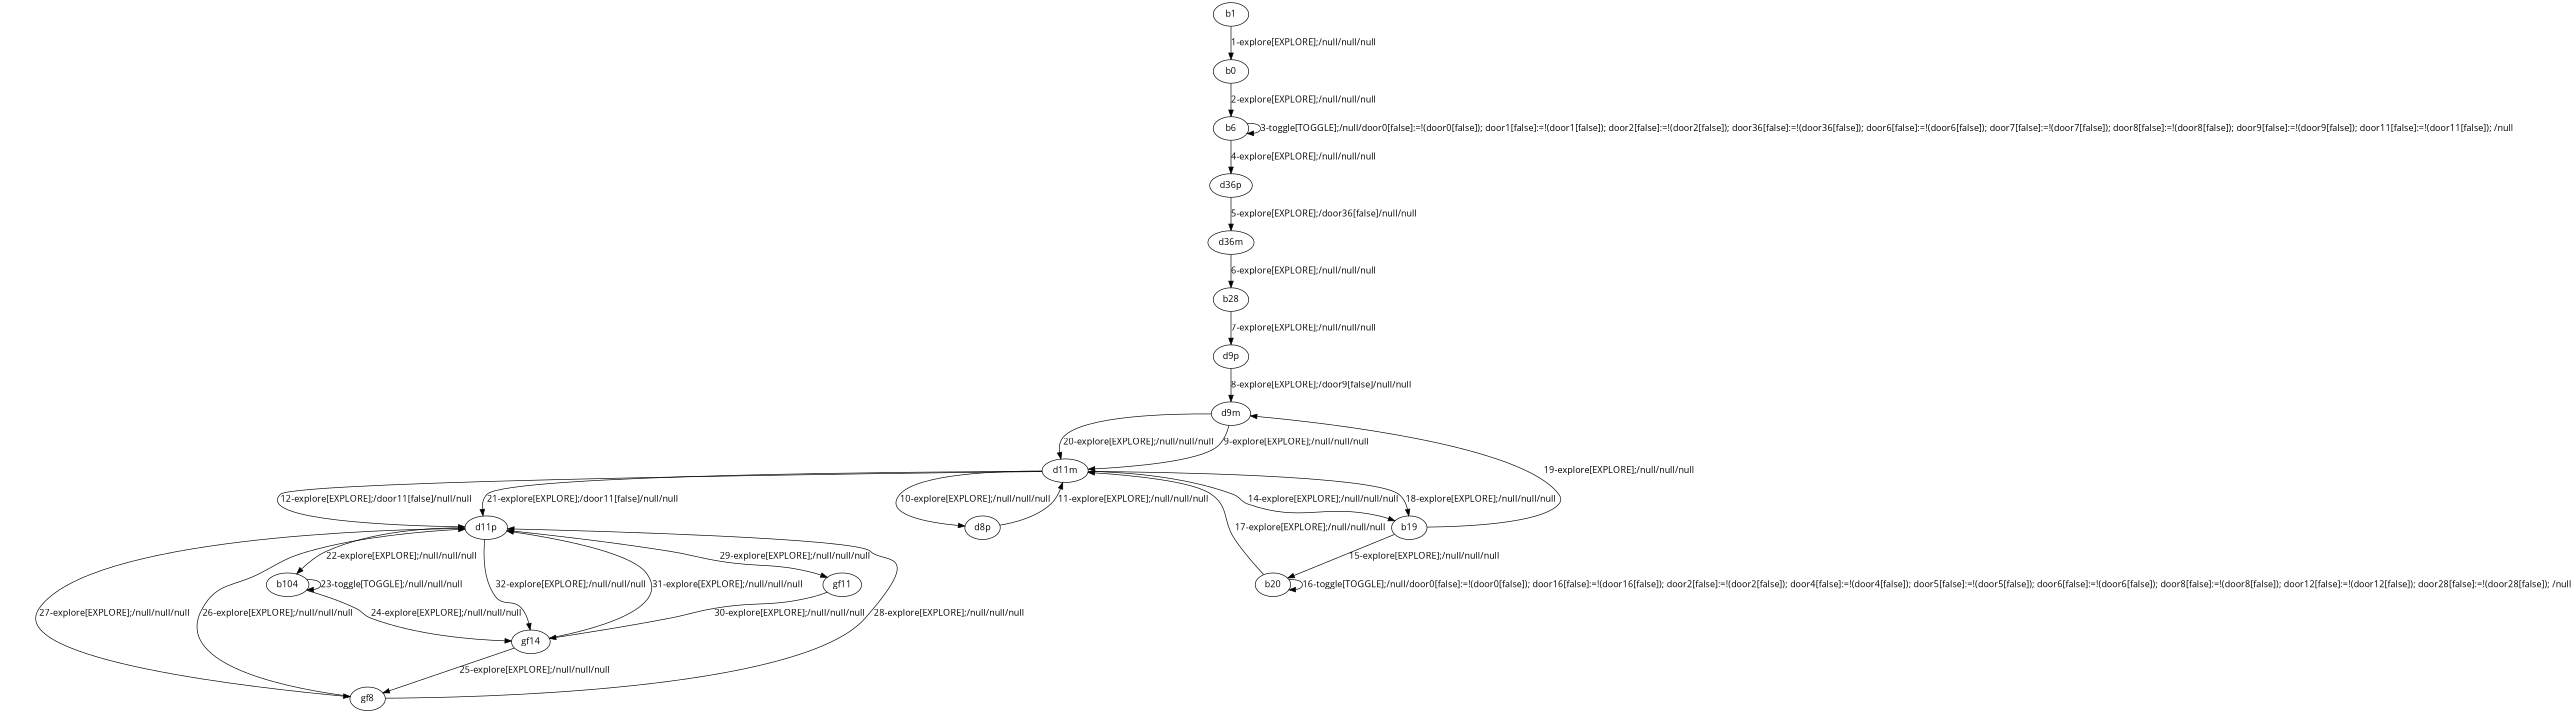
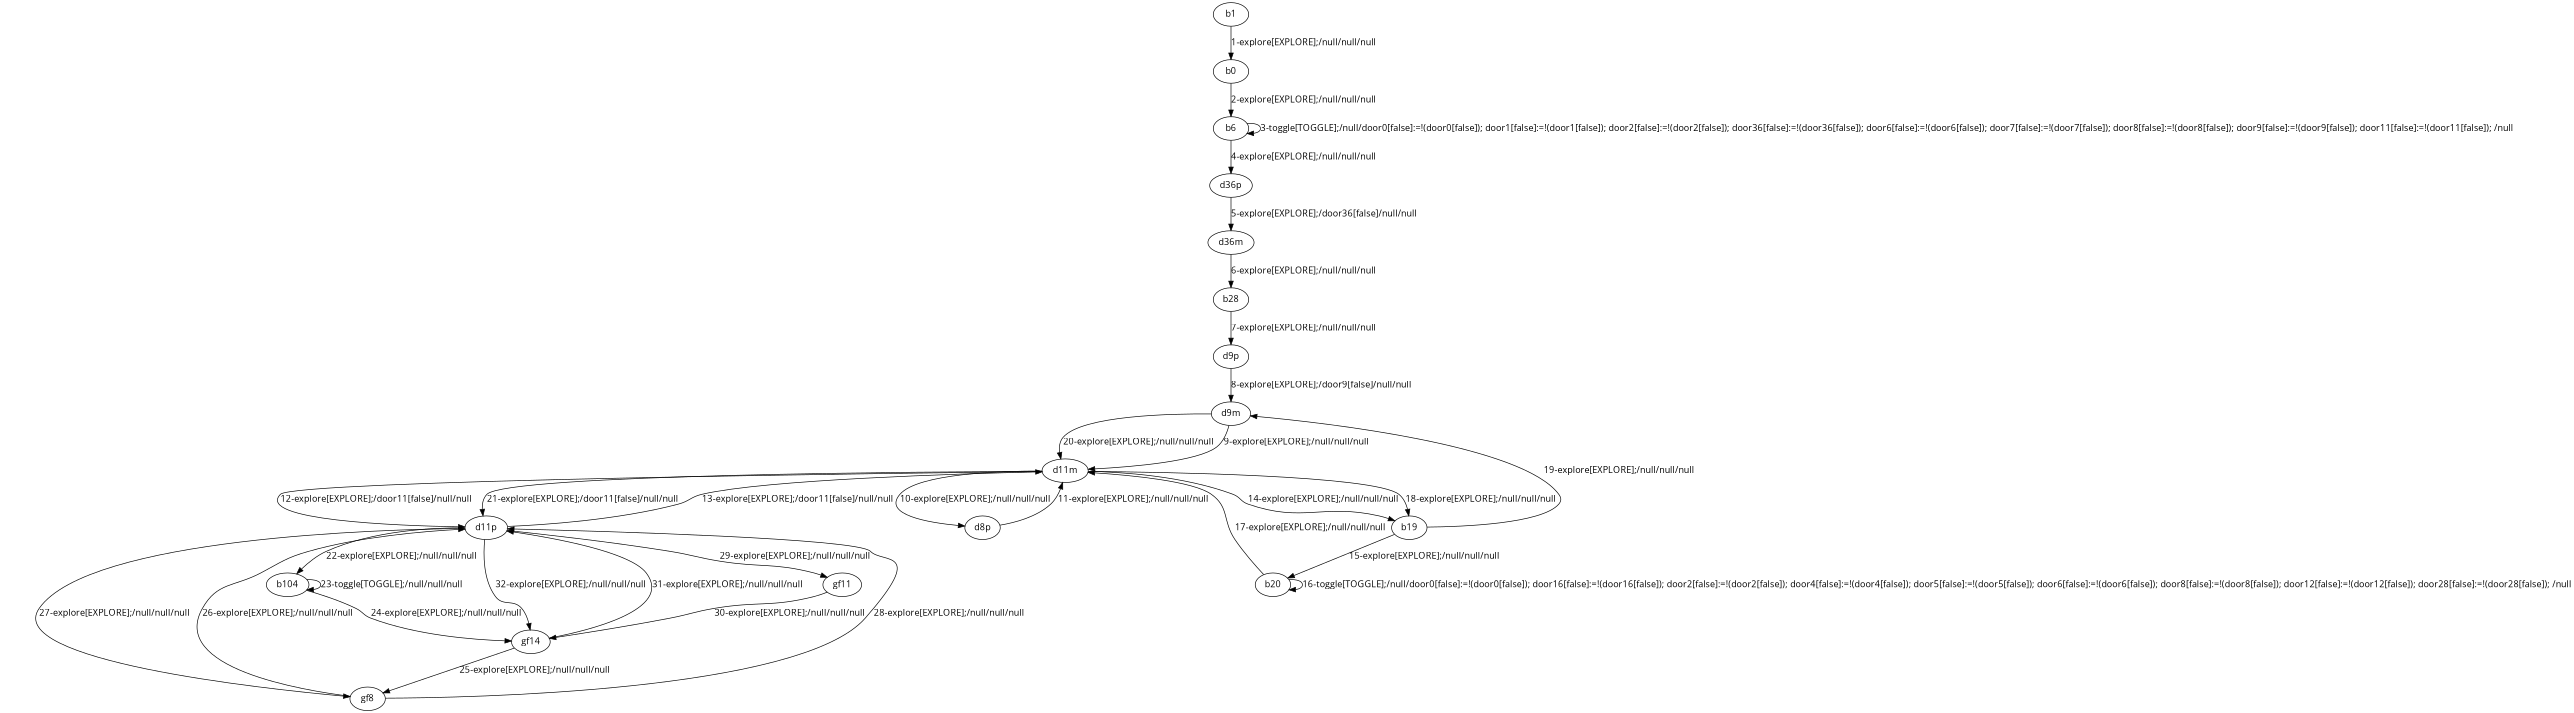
none -> (770, 485)
